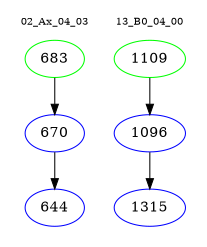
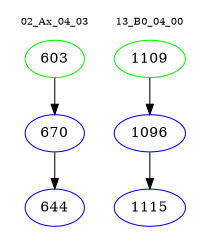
(55, 59) -> (55, 59)
(150, 208) -> (150, 208)
